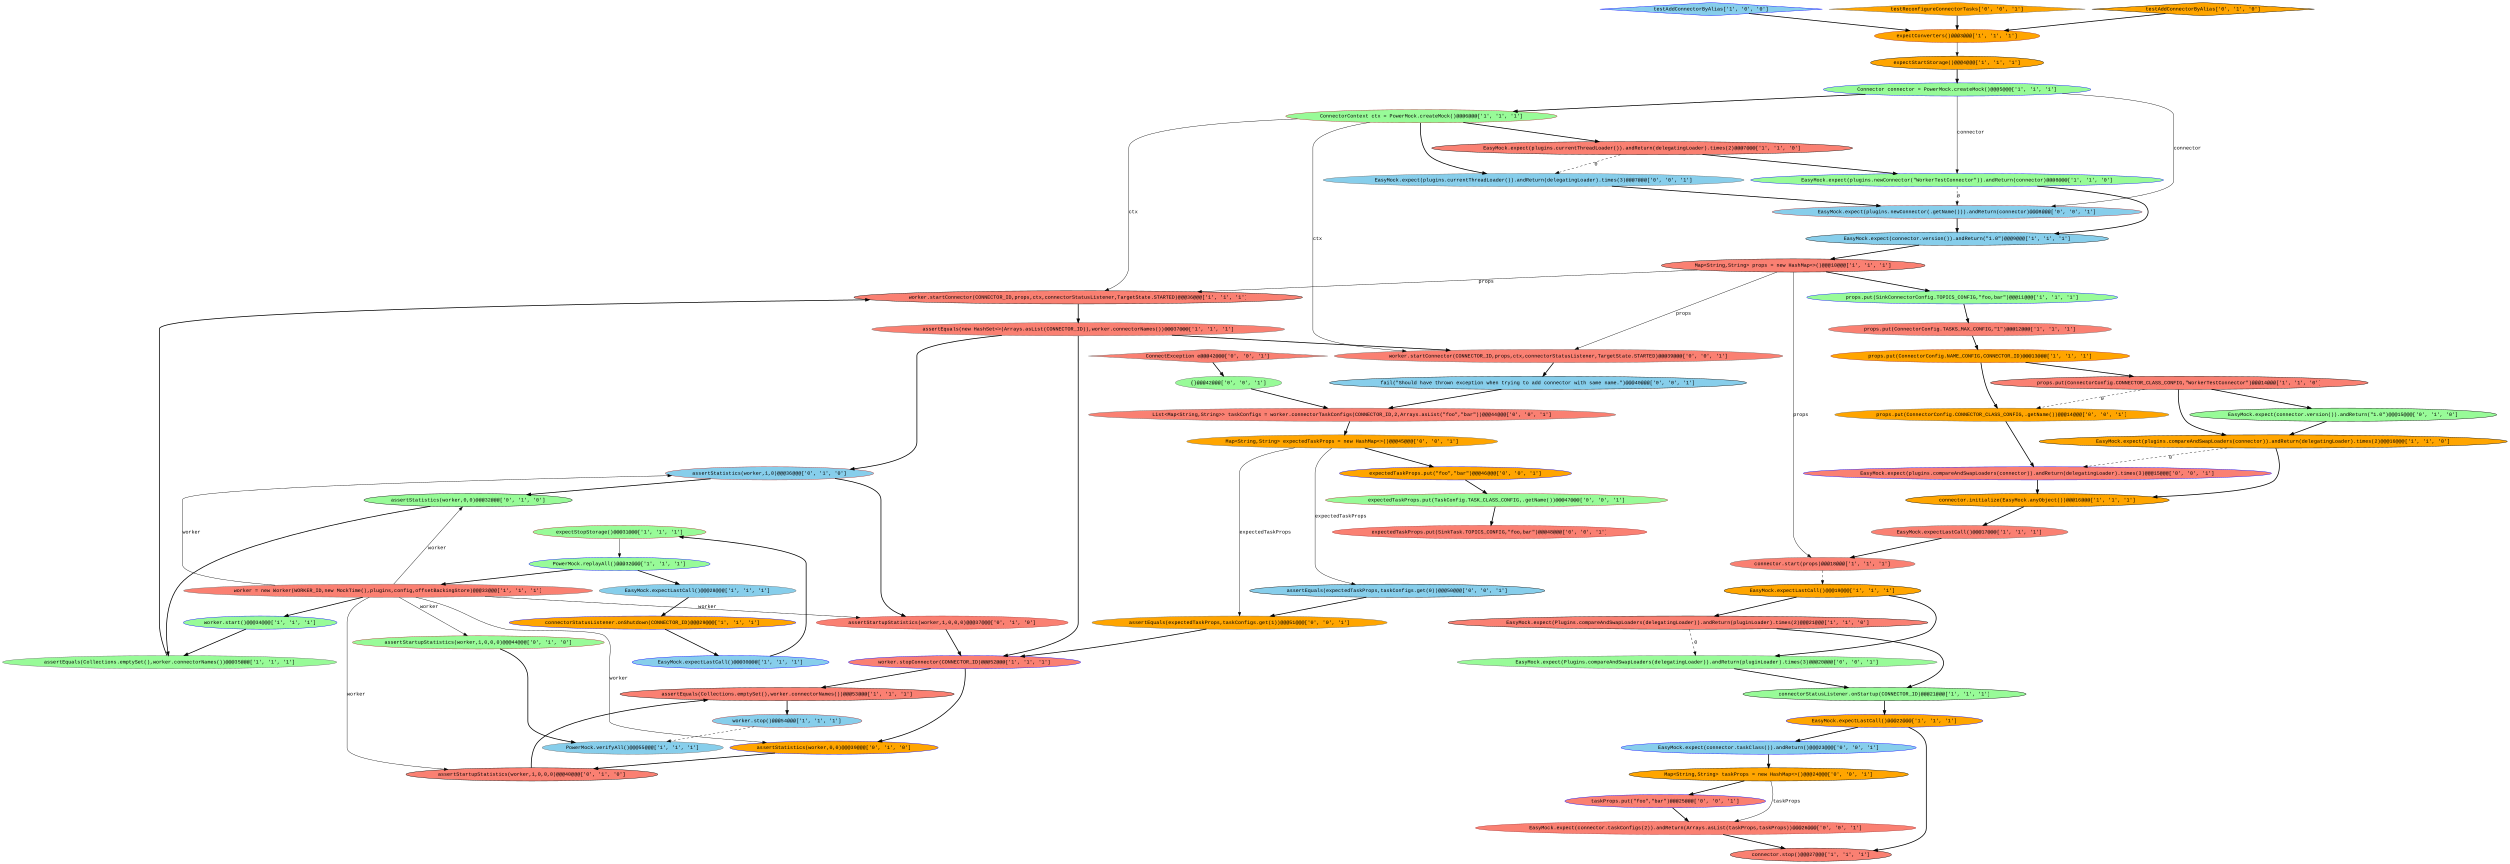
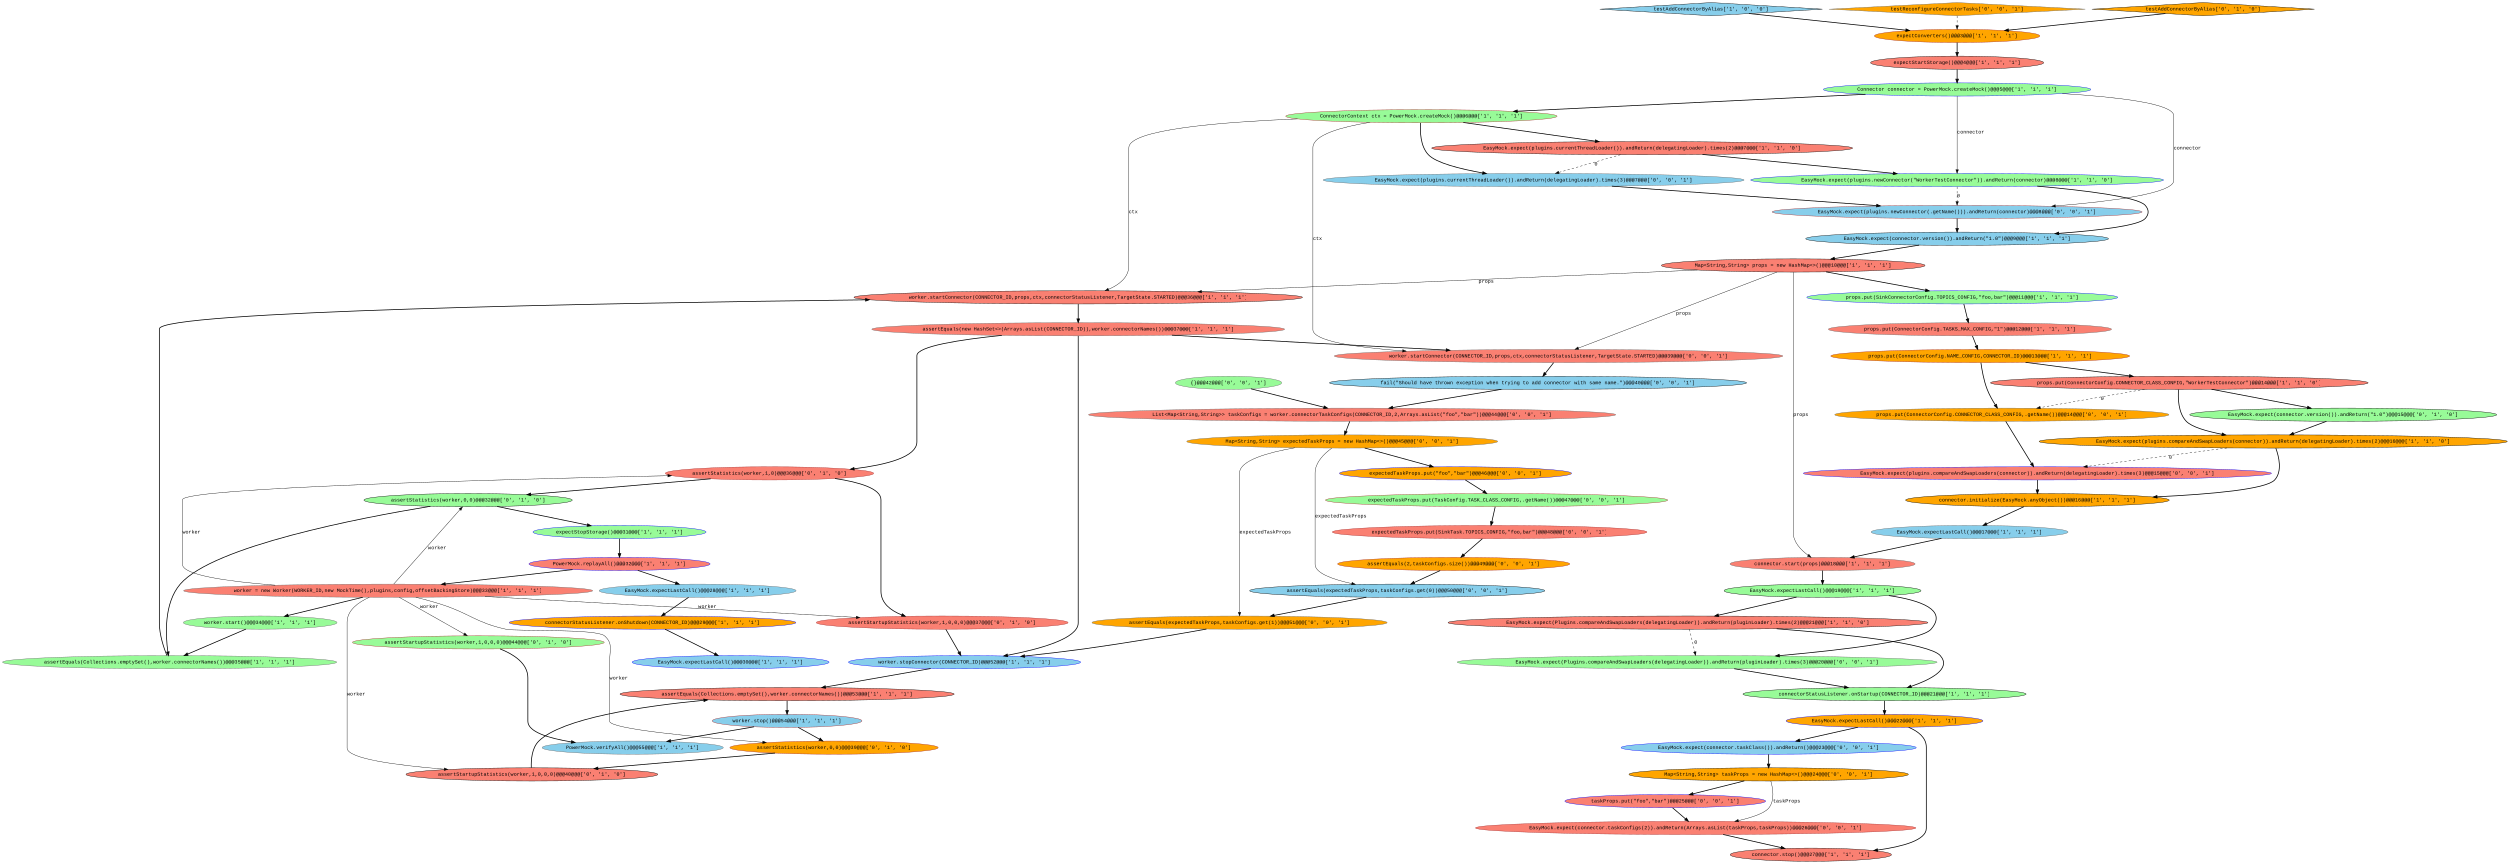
(1711, 9) -> (1711, 9)
(1957, 21) -> (1957, 21)
(1957, 48) -> (1957, 48)
(1957, 63) -> (1957, 63)
(1208, 356) -> none
(769, 473) -> (769, 473)
(620, 532) -> (620, 532)
(1970, 532) -> (1970, 532)
(620, 546) -> (620, 546)
(801, 558) -> (542, 516)
(620, 564) -> (620, 564)
none -> (1454, 564)
(1823, 576) -> (1823, 576)
(1823, 591) -> (1823, 591)
(260, 623) -> (260, 623)
(965, 662) -> (965, 662)
(937, 718) -> (809, 733)
(712, 734) -> (712, 734)
(834, 748) -> (834, 748)
